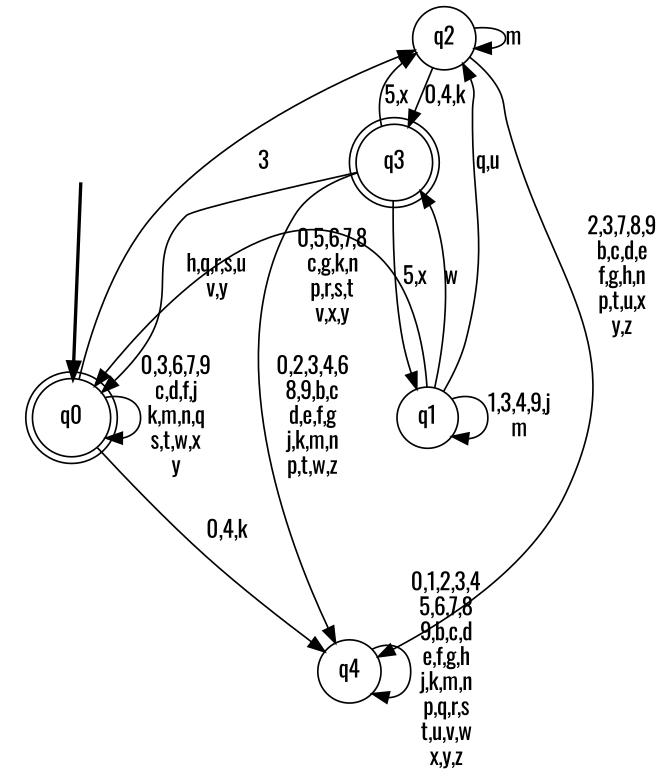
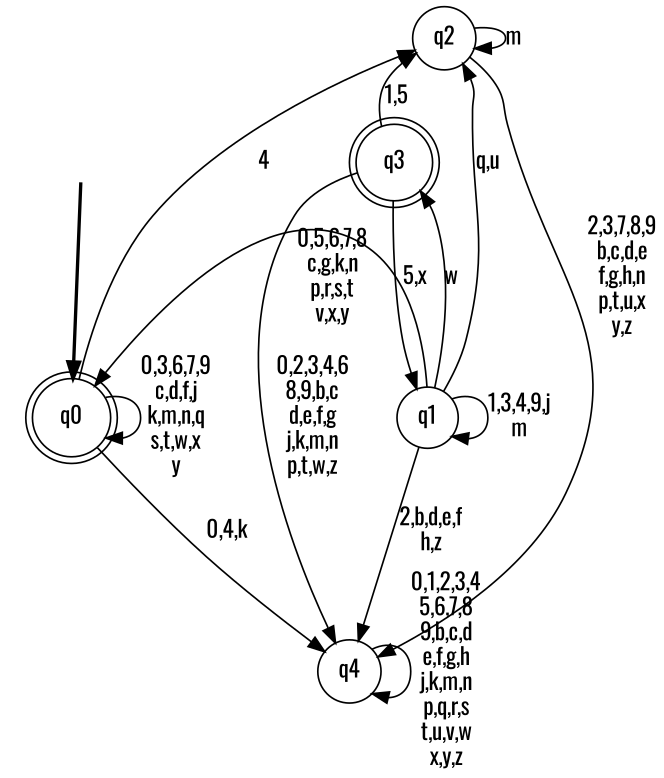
(424, 90) -> none
(397, 97) -> (397, 97)
(264, 163) -> (264, 163)
(183, 219) -> none
none -> (391, 536)
